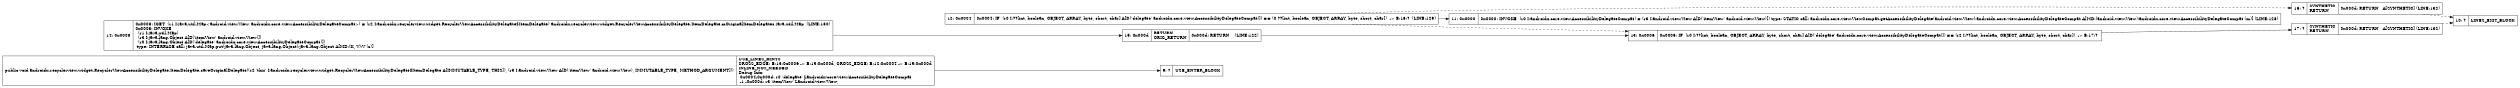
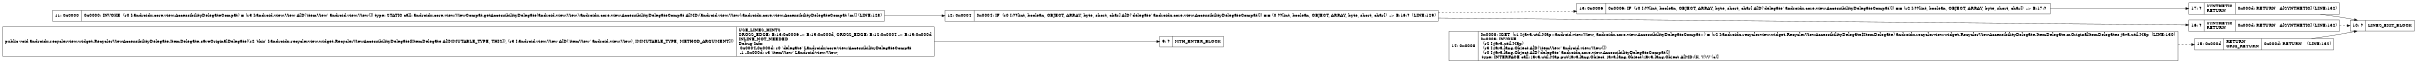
(1814, 7) -> (1812, 21)
(1442, 19) -> (913, 16)
(2446, 23) -> (2337, 17)
(157, 33) -> (1502, 44)
(1225, 35) -> (2298, 44)
(976, 36) -> (2185, 45)
(1443, 36) -> (2333, 35)
(1198, 71) -> (1198, 41)
